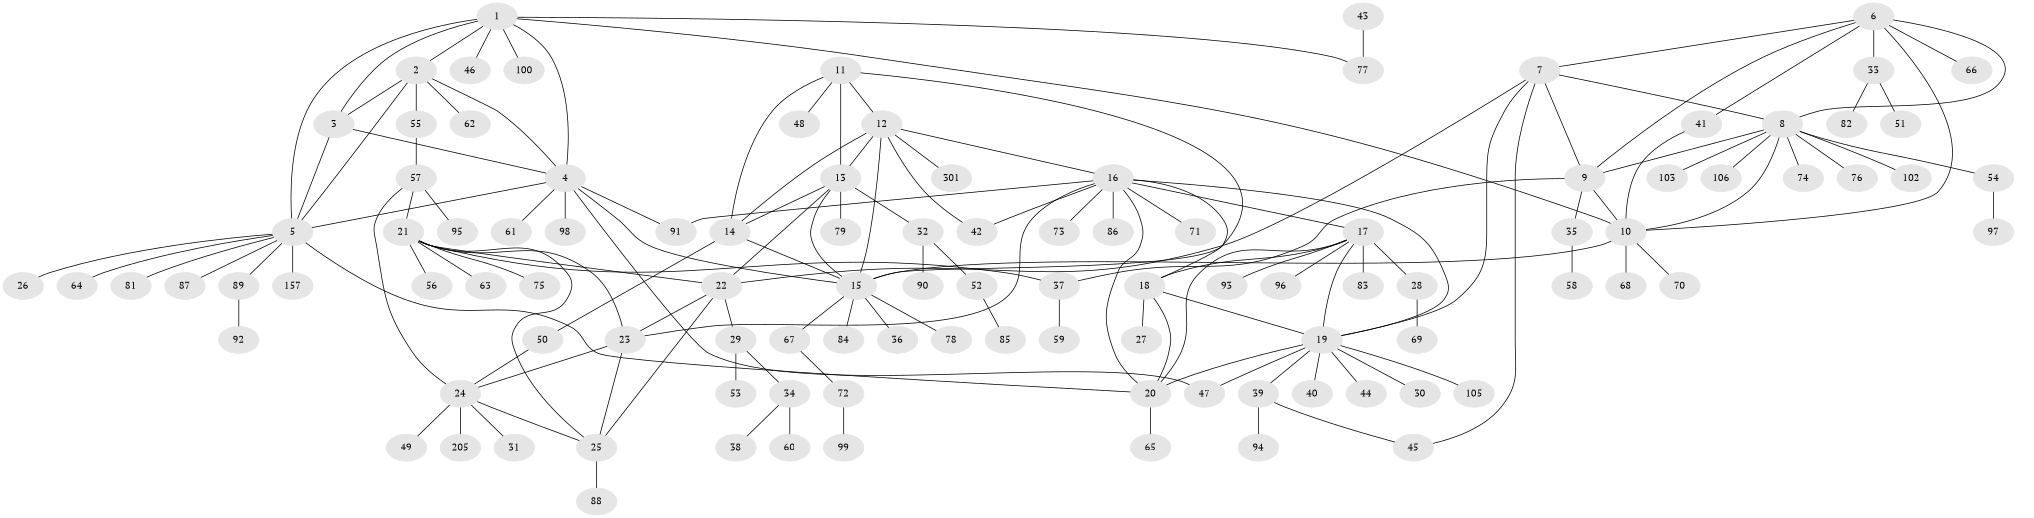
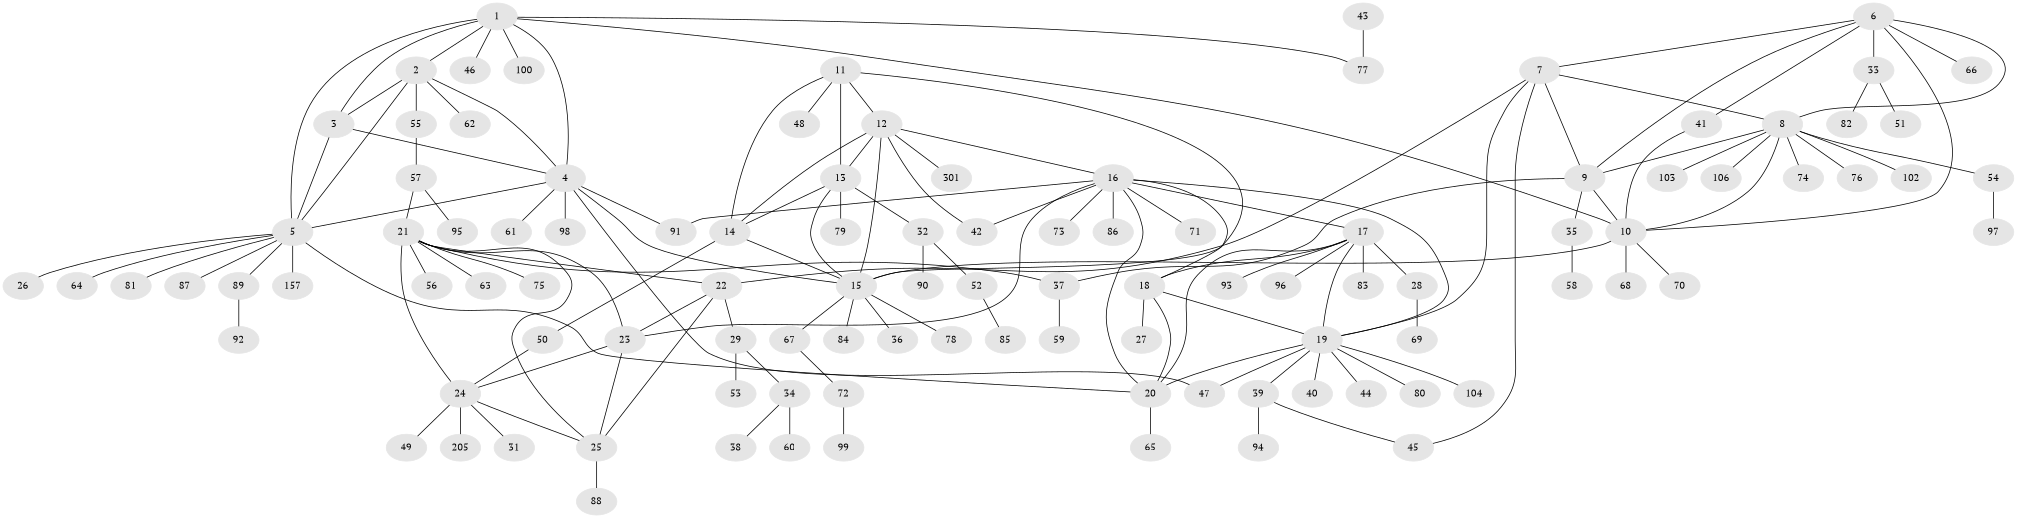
(781, 232) -> none
(386, 297) -> (412, 318)
(1420, 394) -> (1420, 394)
(1474, 394) -> (1474, 394)
